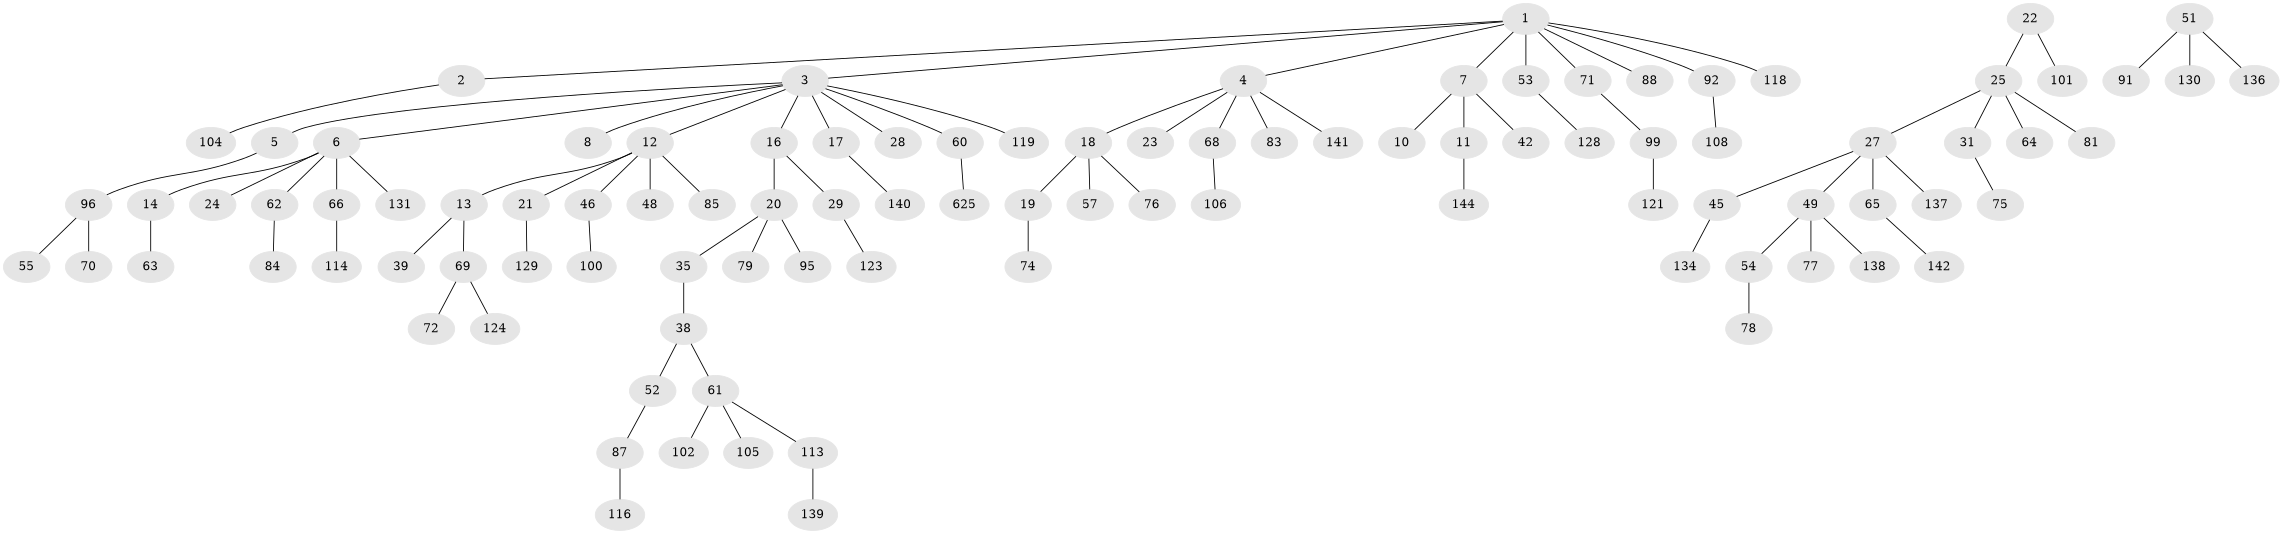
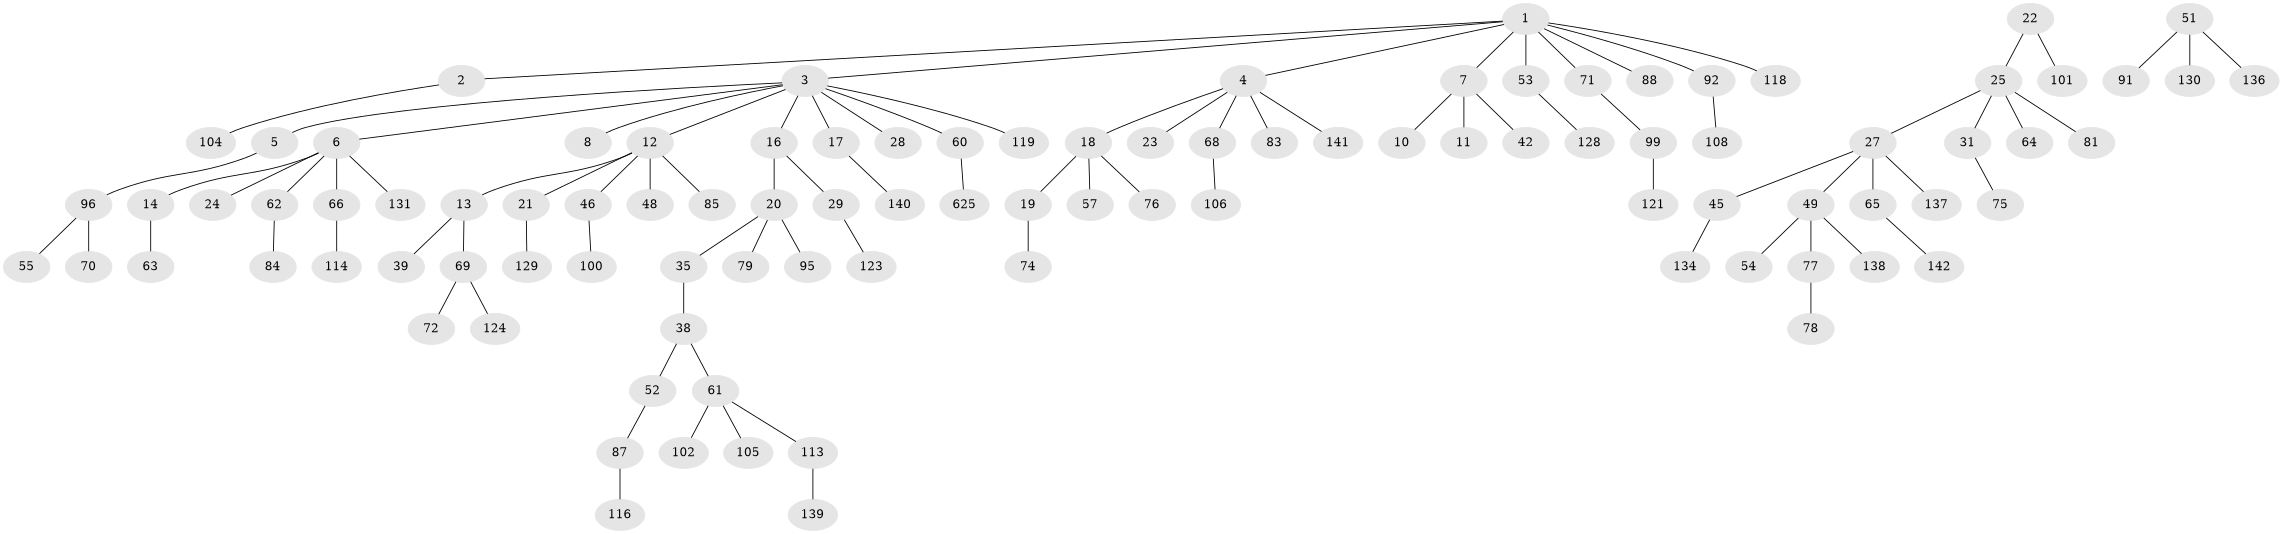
(1464, 205) -> none
(1749, 298) -> (1811, 298)
